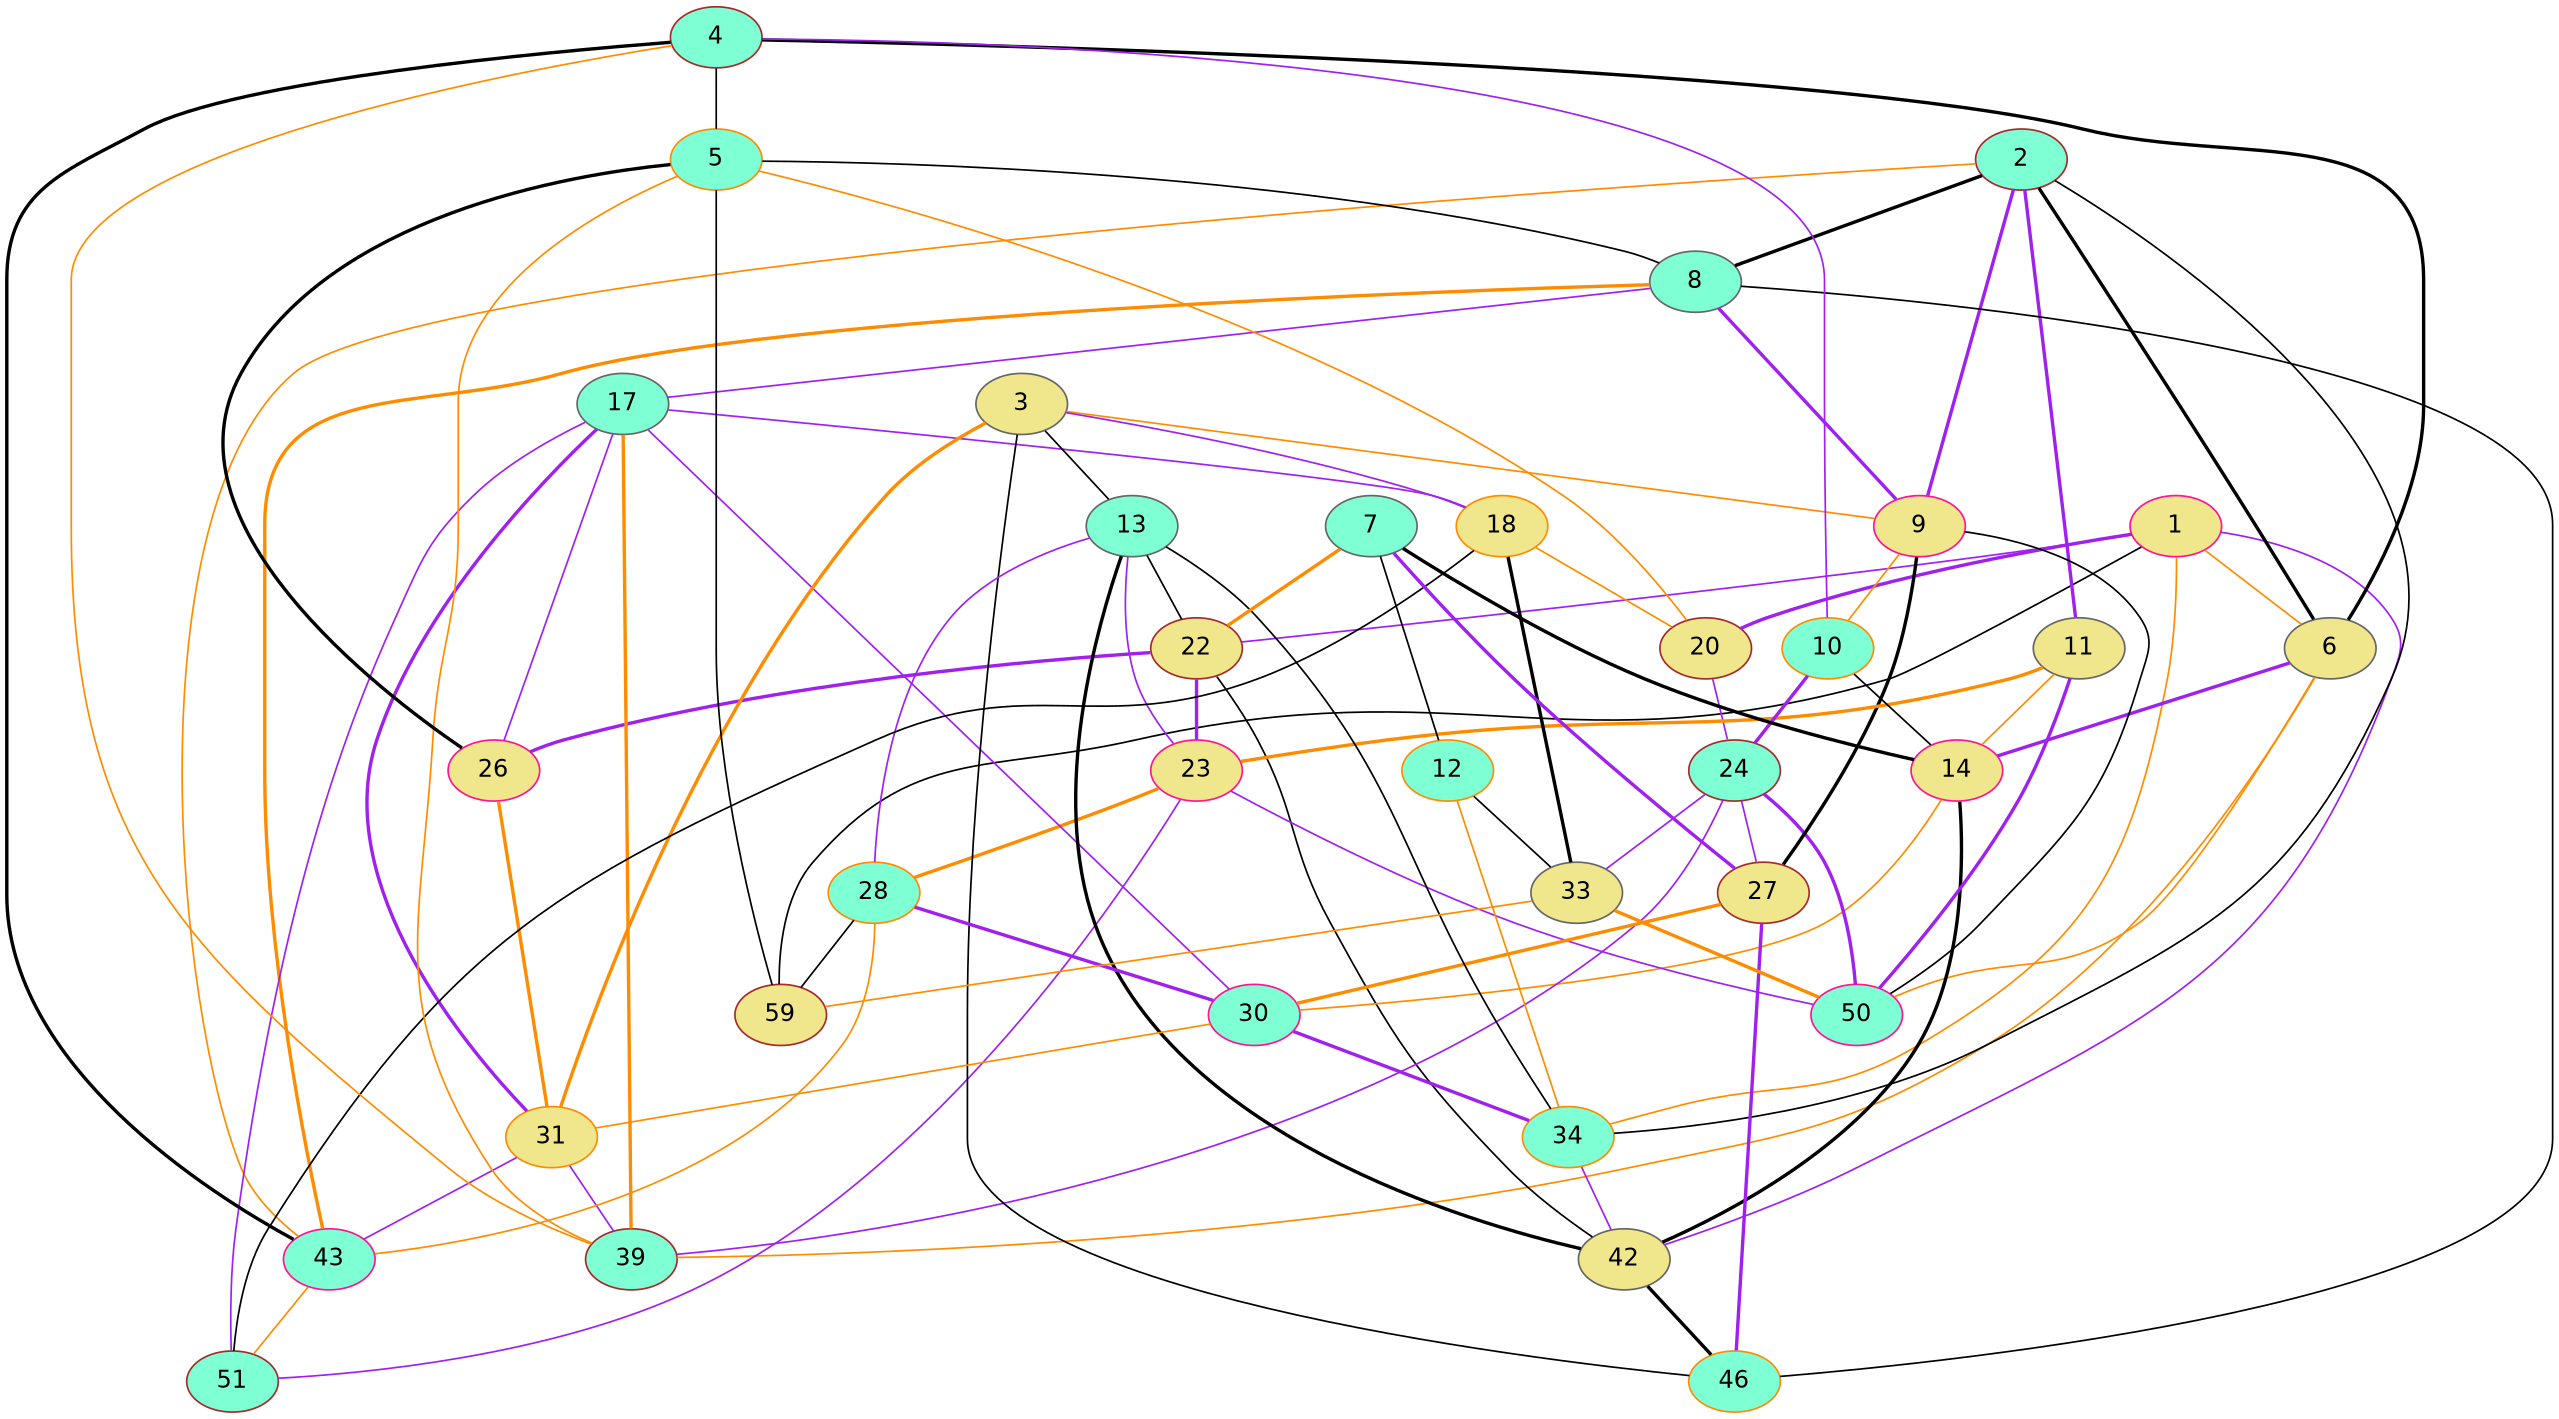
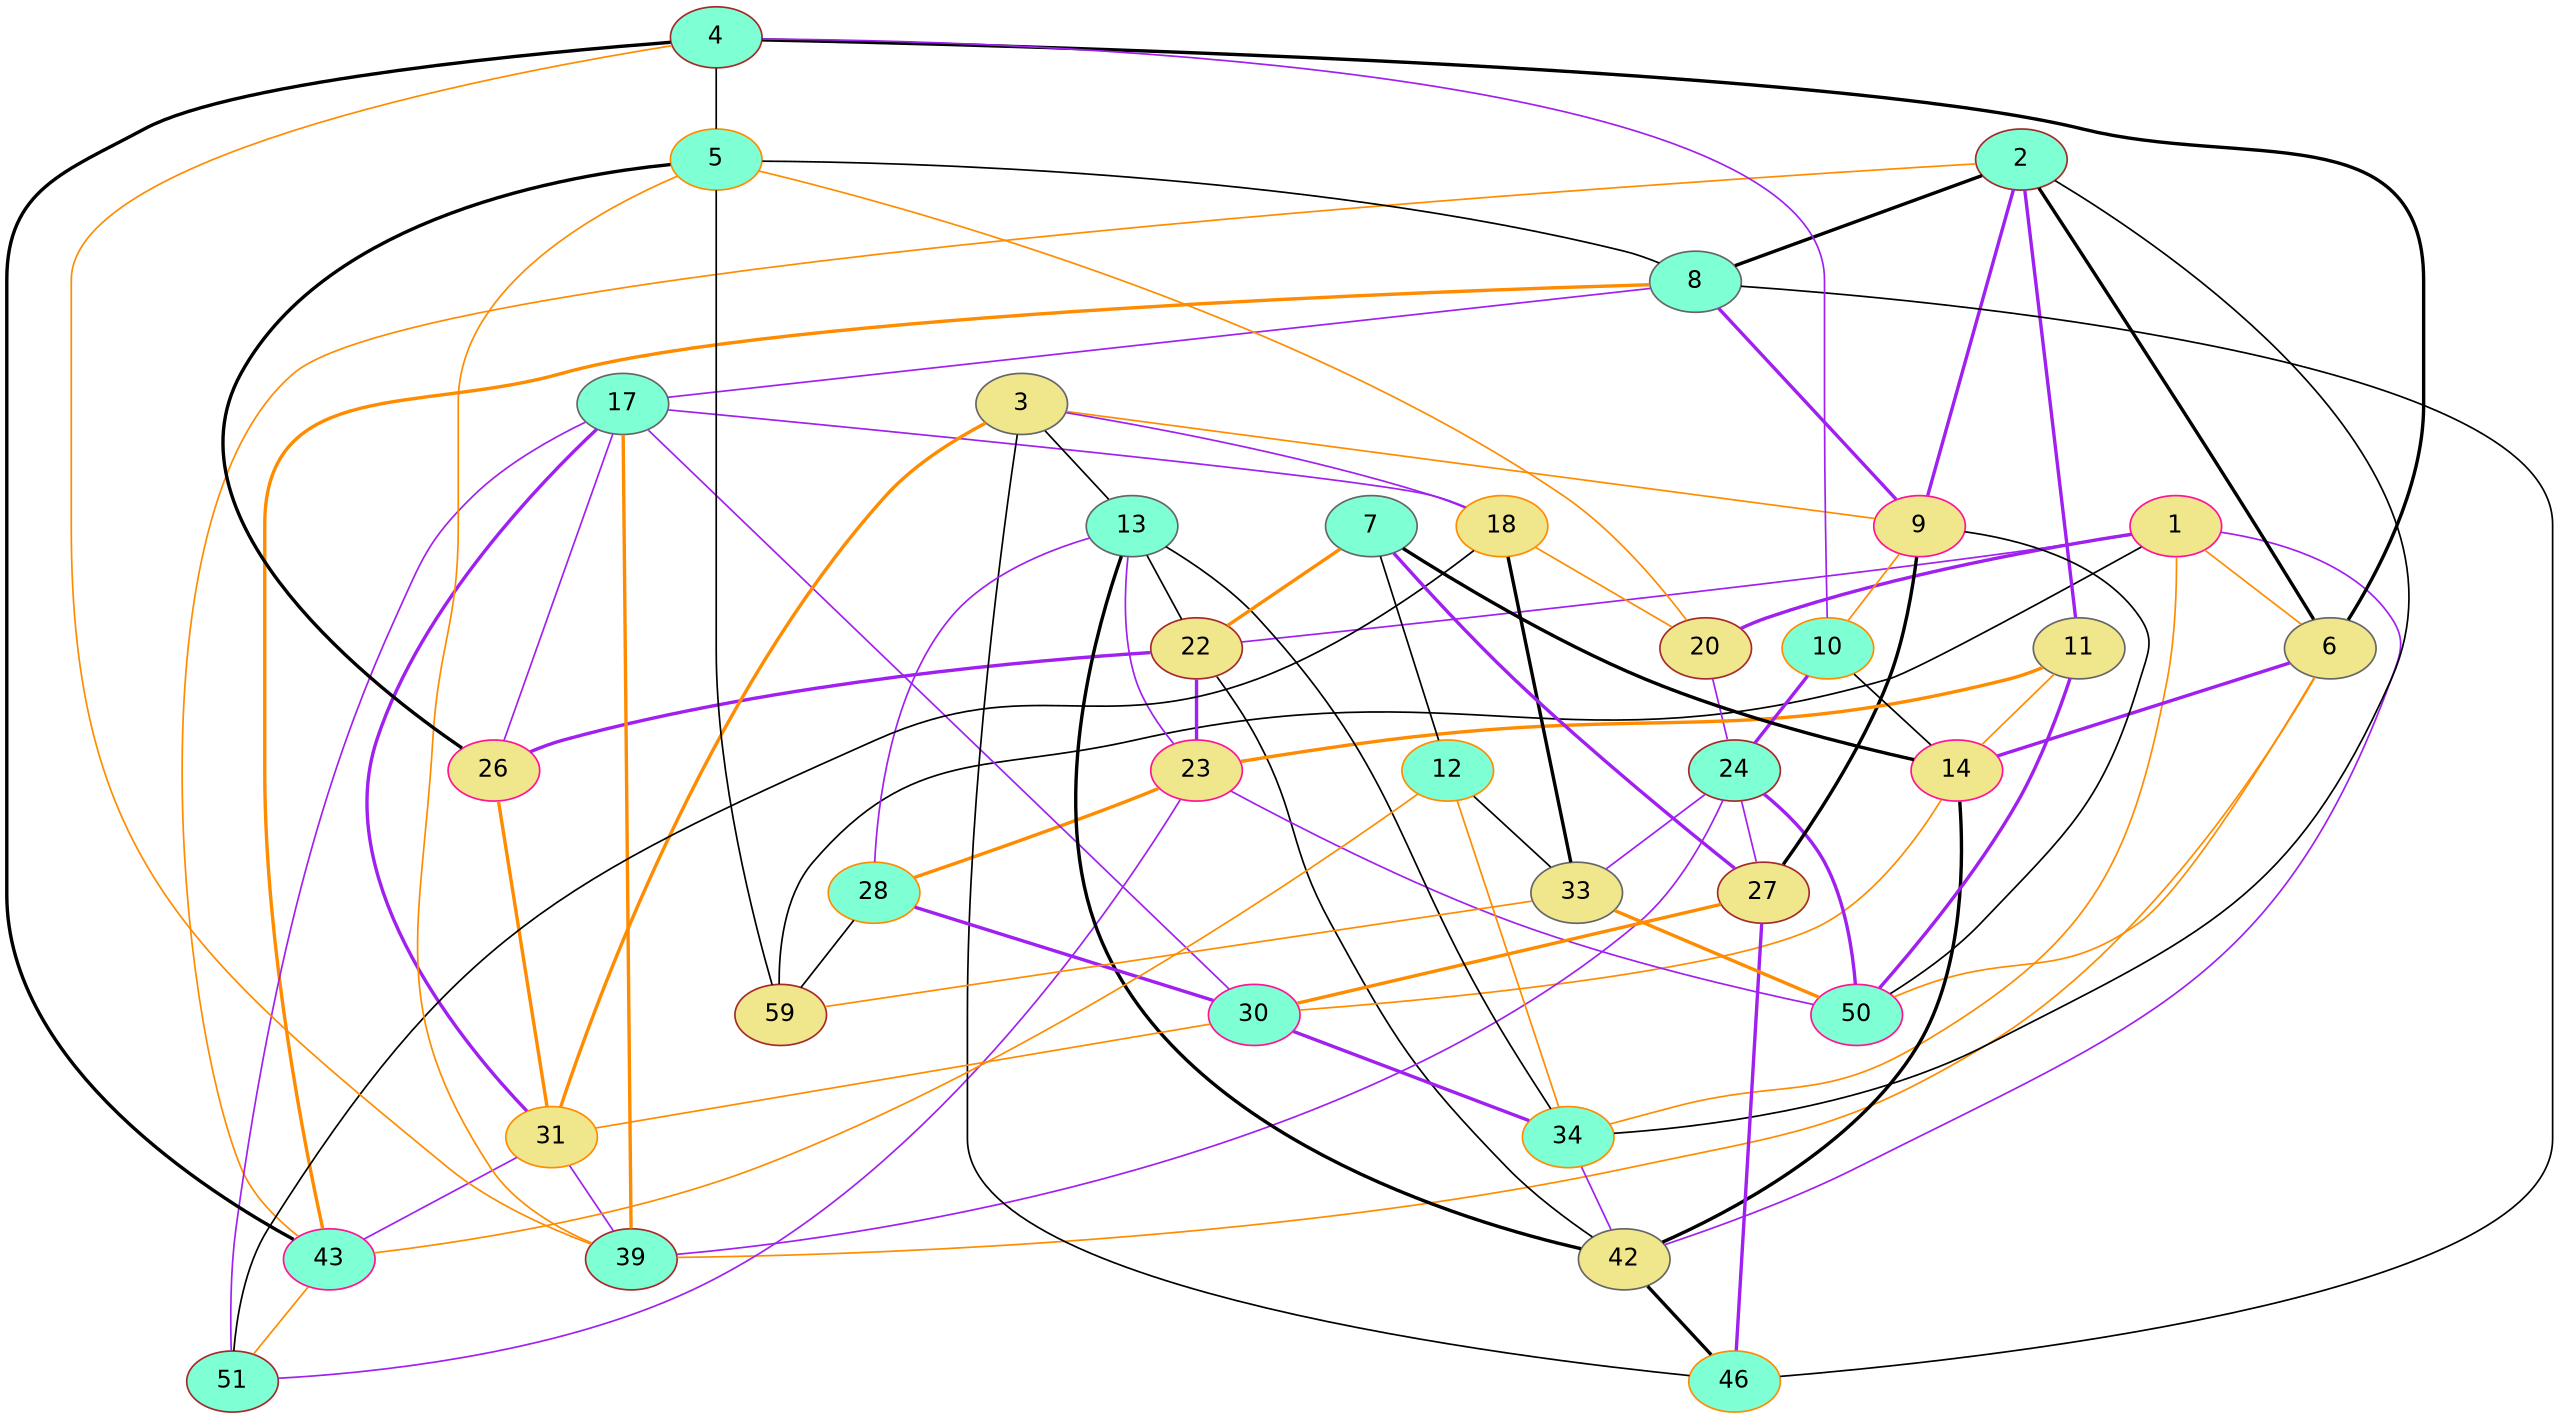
(687, 1167) -> (925, 1093)
